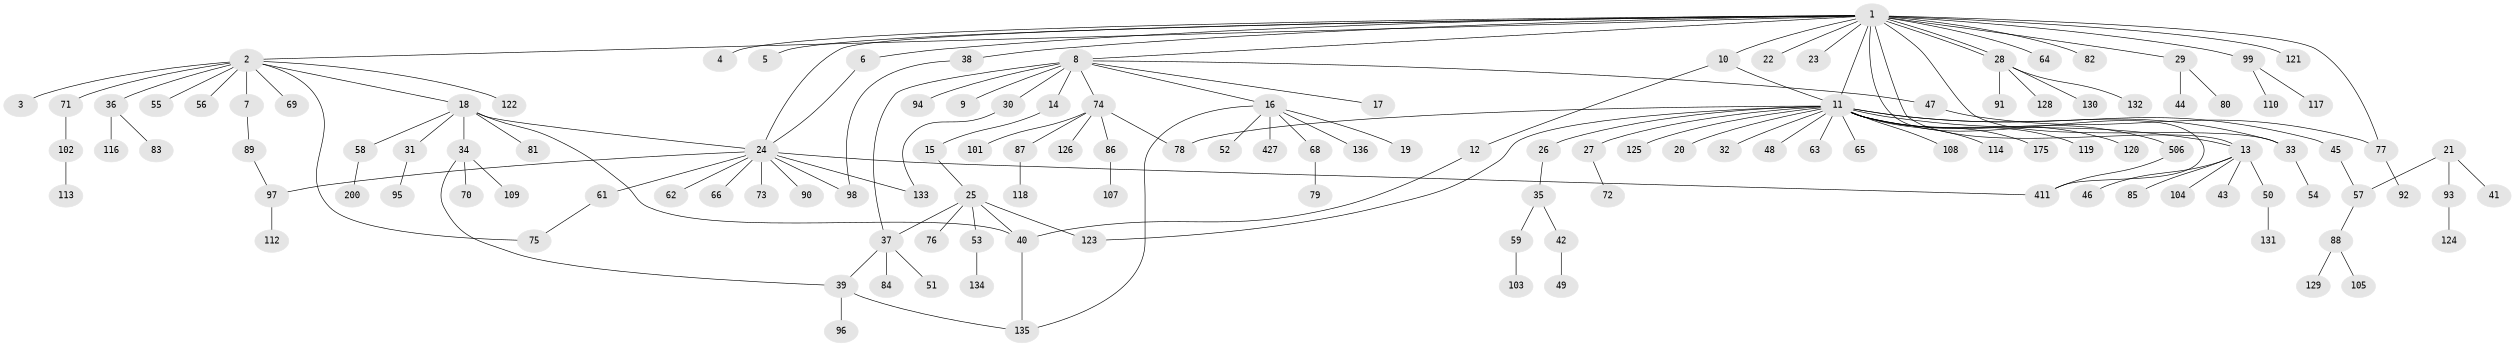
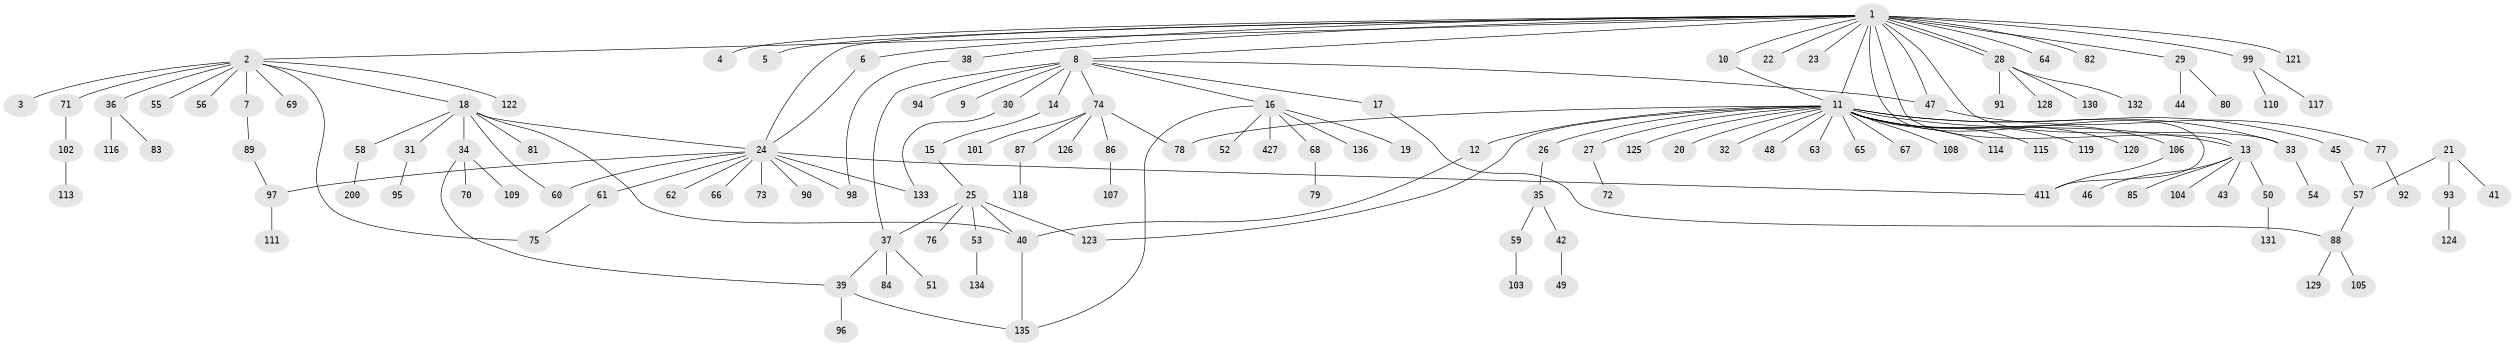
(2159, 28) -> (1909, 56)
(1598, 104) -> (1653, 115)
none -> (1905, 151)
(2041, 151) -> (2041, 151)
(2177, 151) -> (2177, 151)
none -> (557, 196)
none -> (1840, 225)
(272, 241) -> (272, 241)
